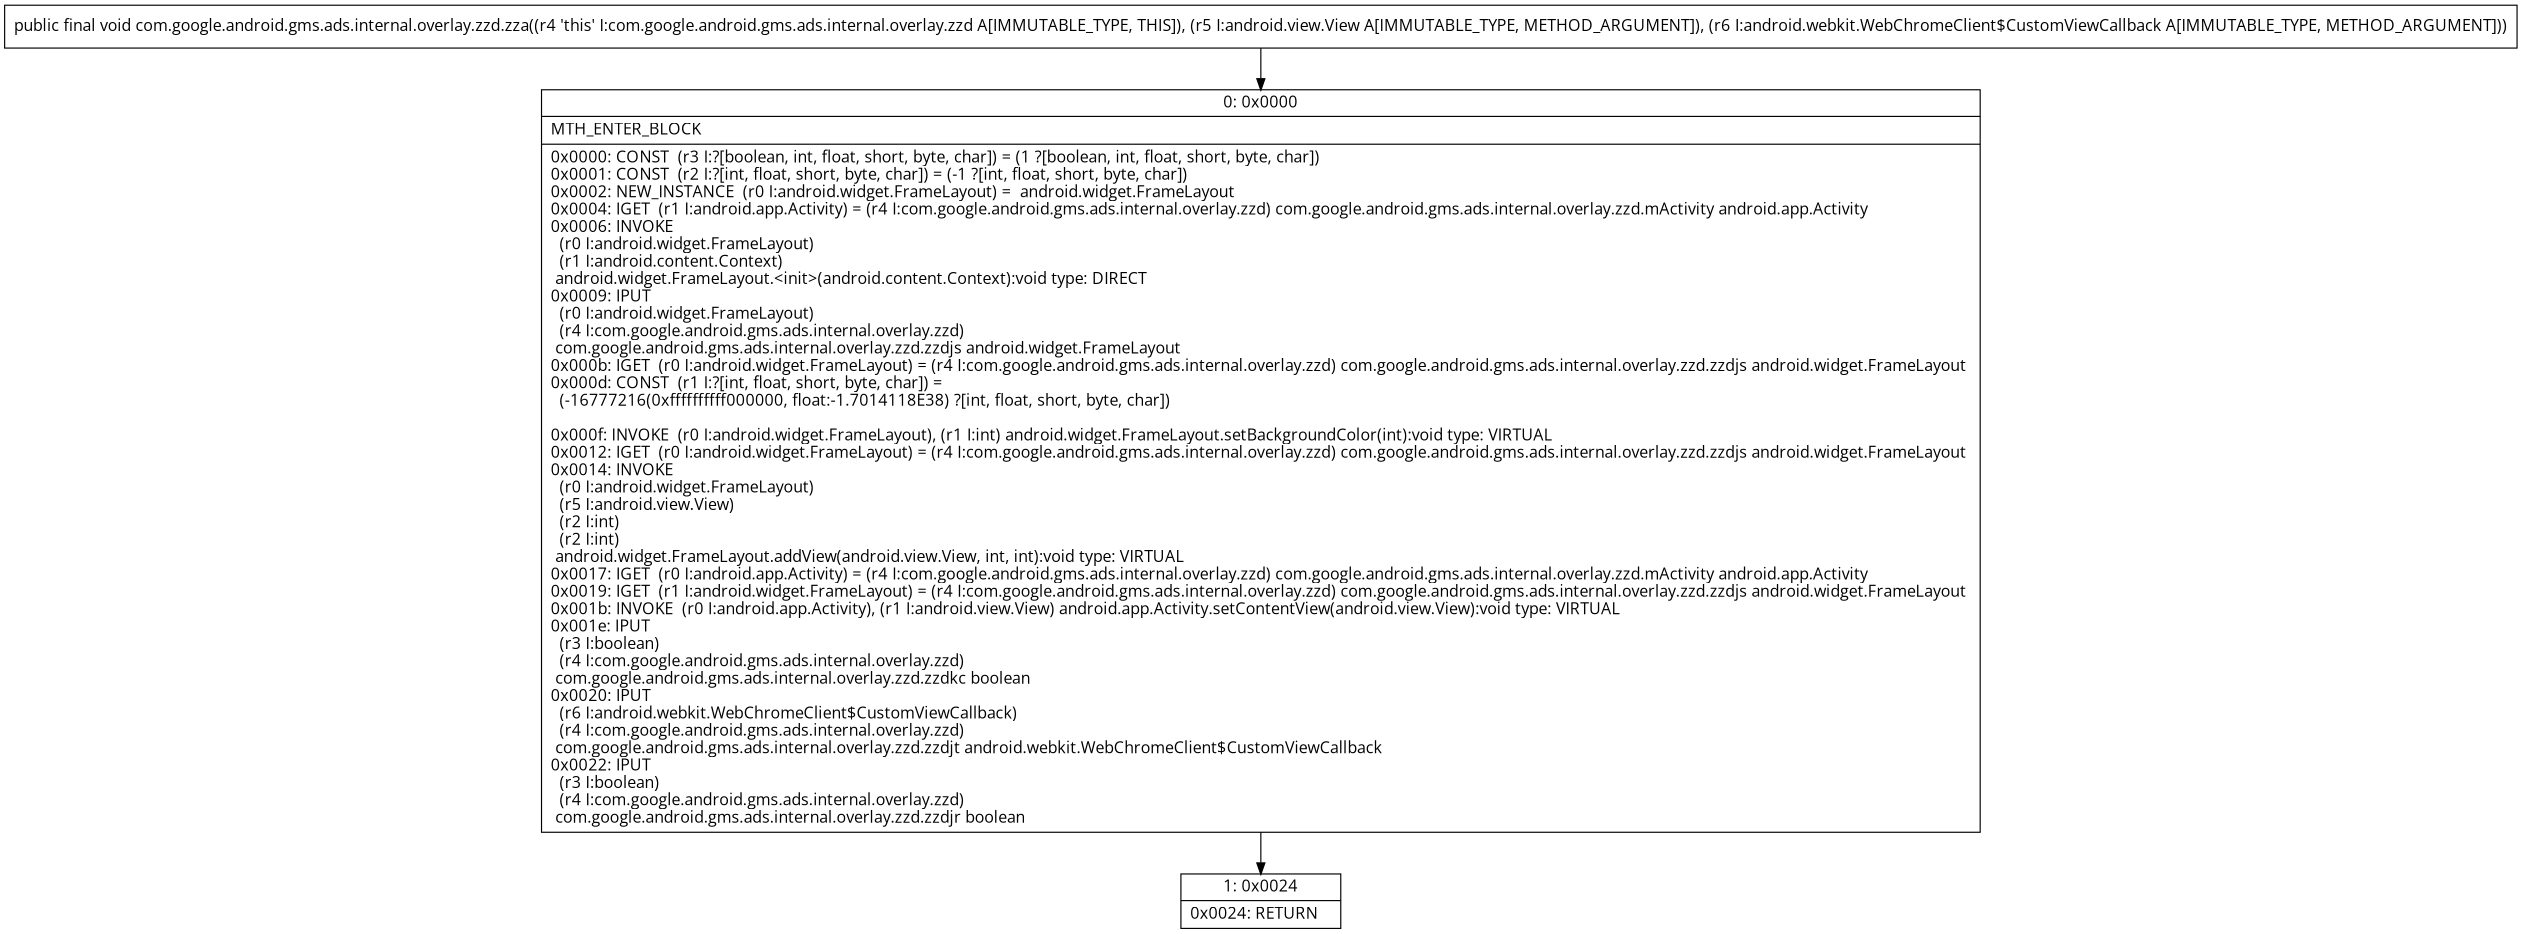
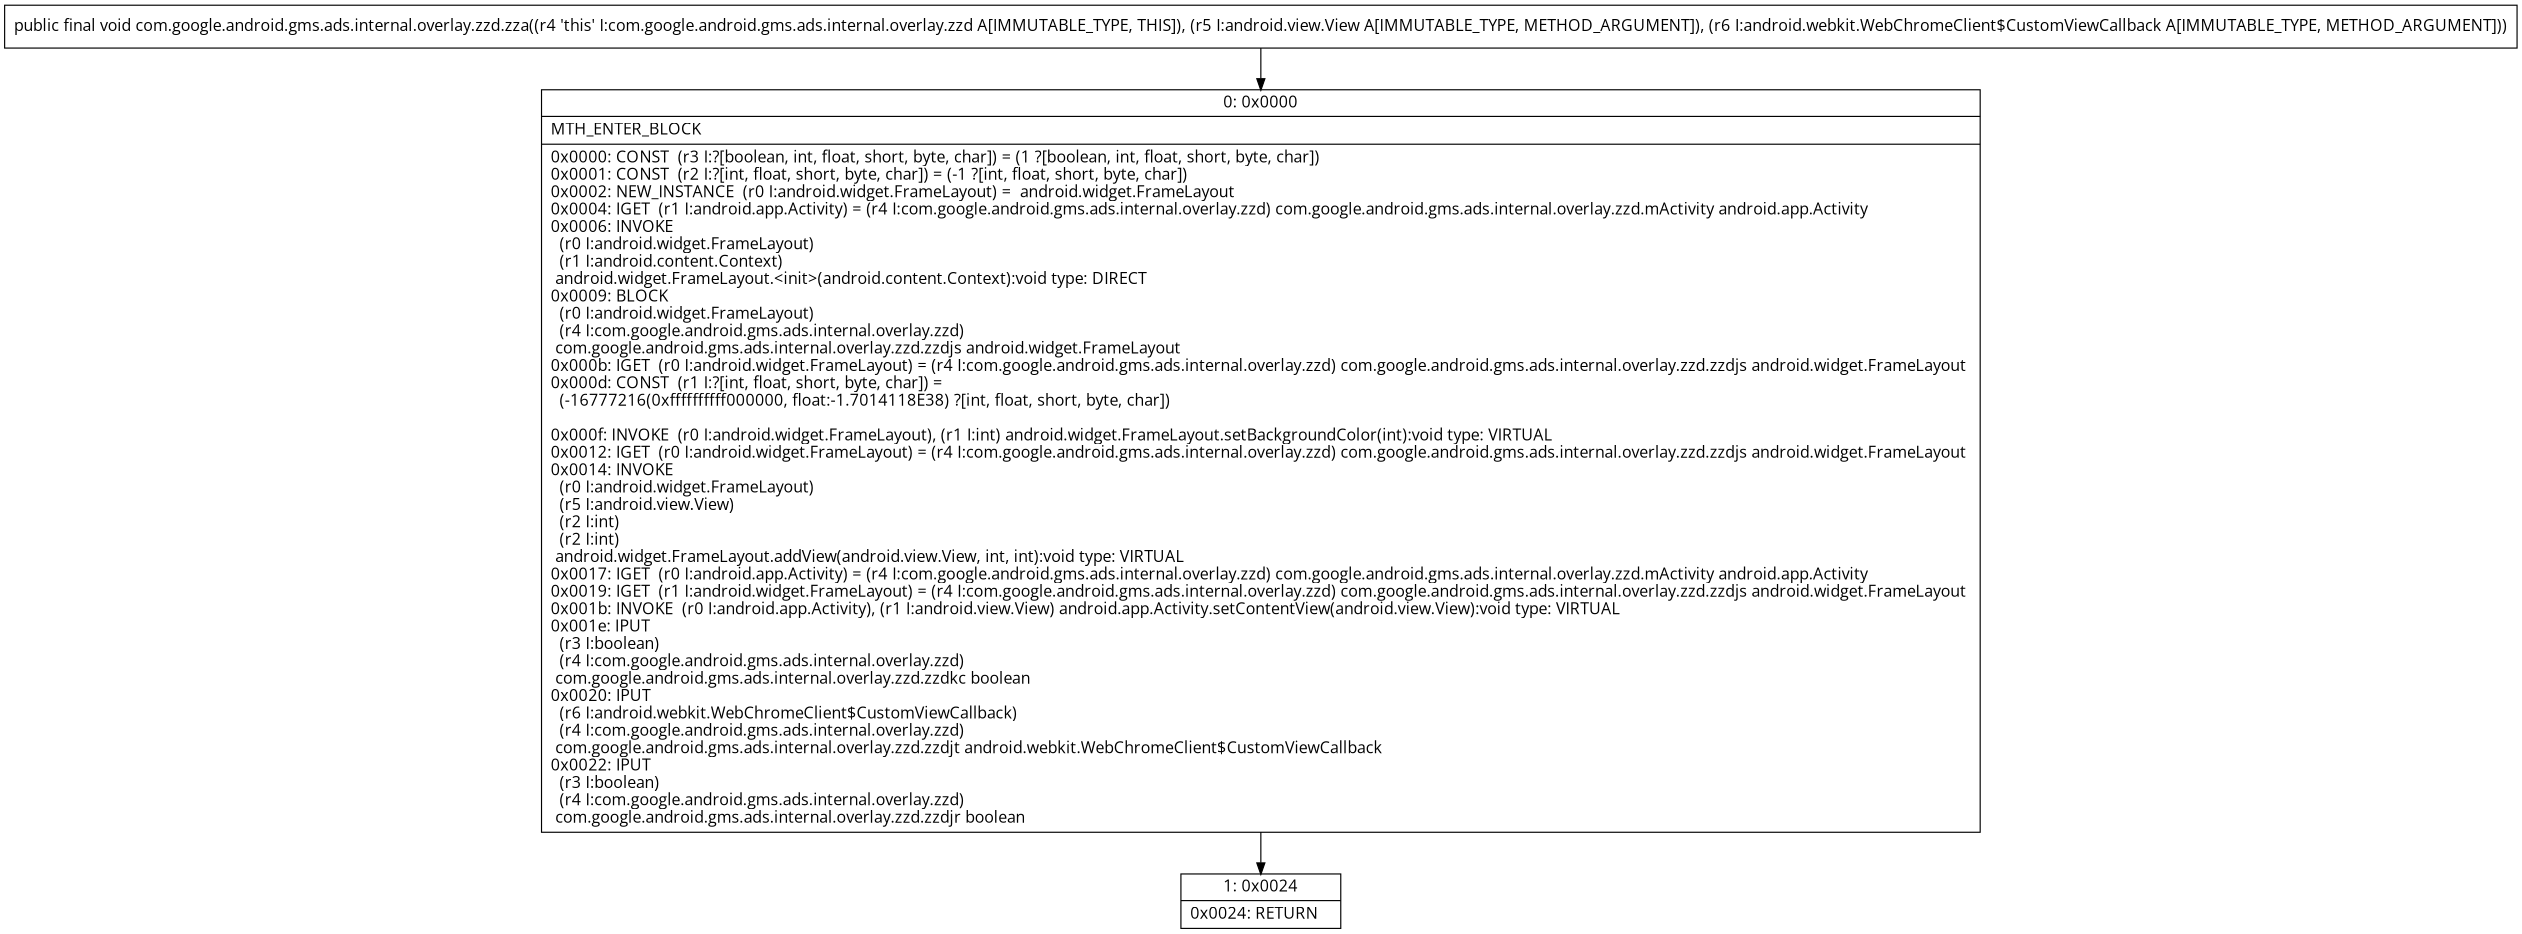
(605, 297) -> (614, 297)
